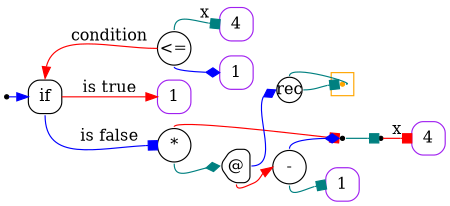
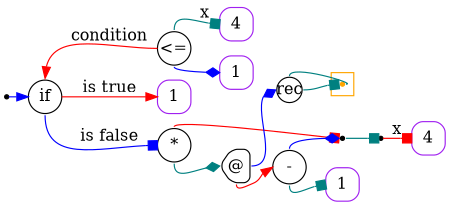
(45, 97) -> (45, 97)
